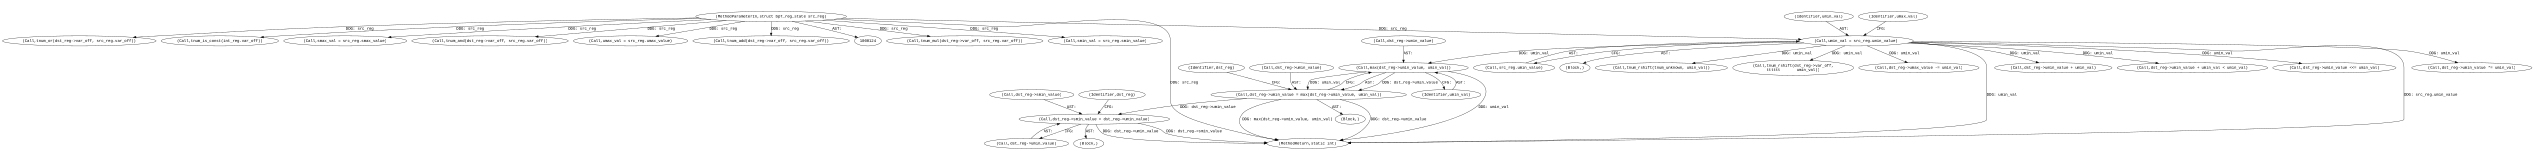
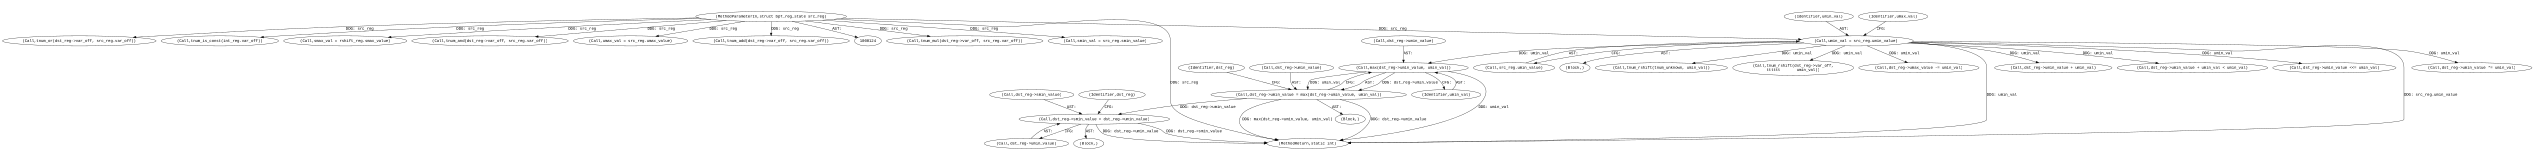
(345, 41) -> (345, 41)
